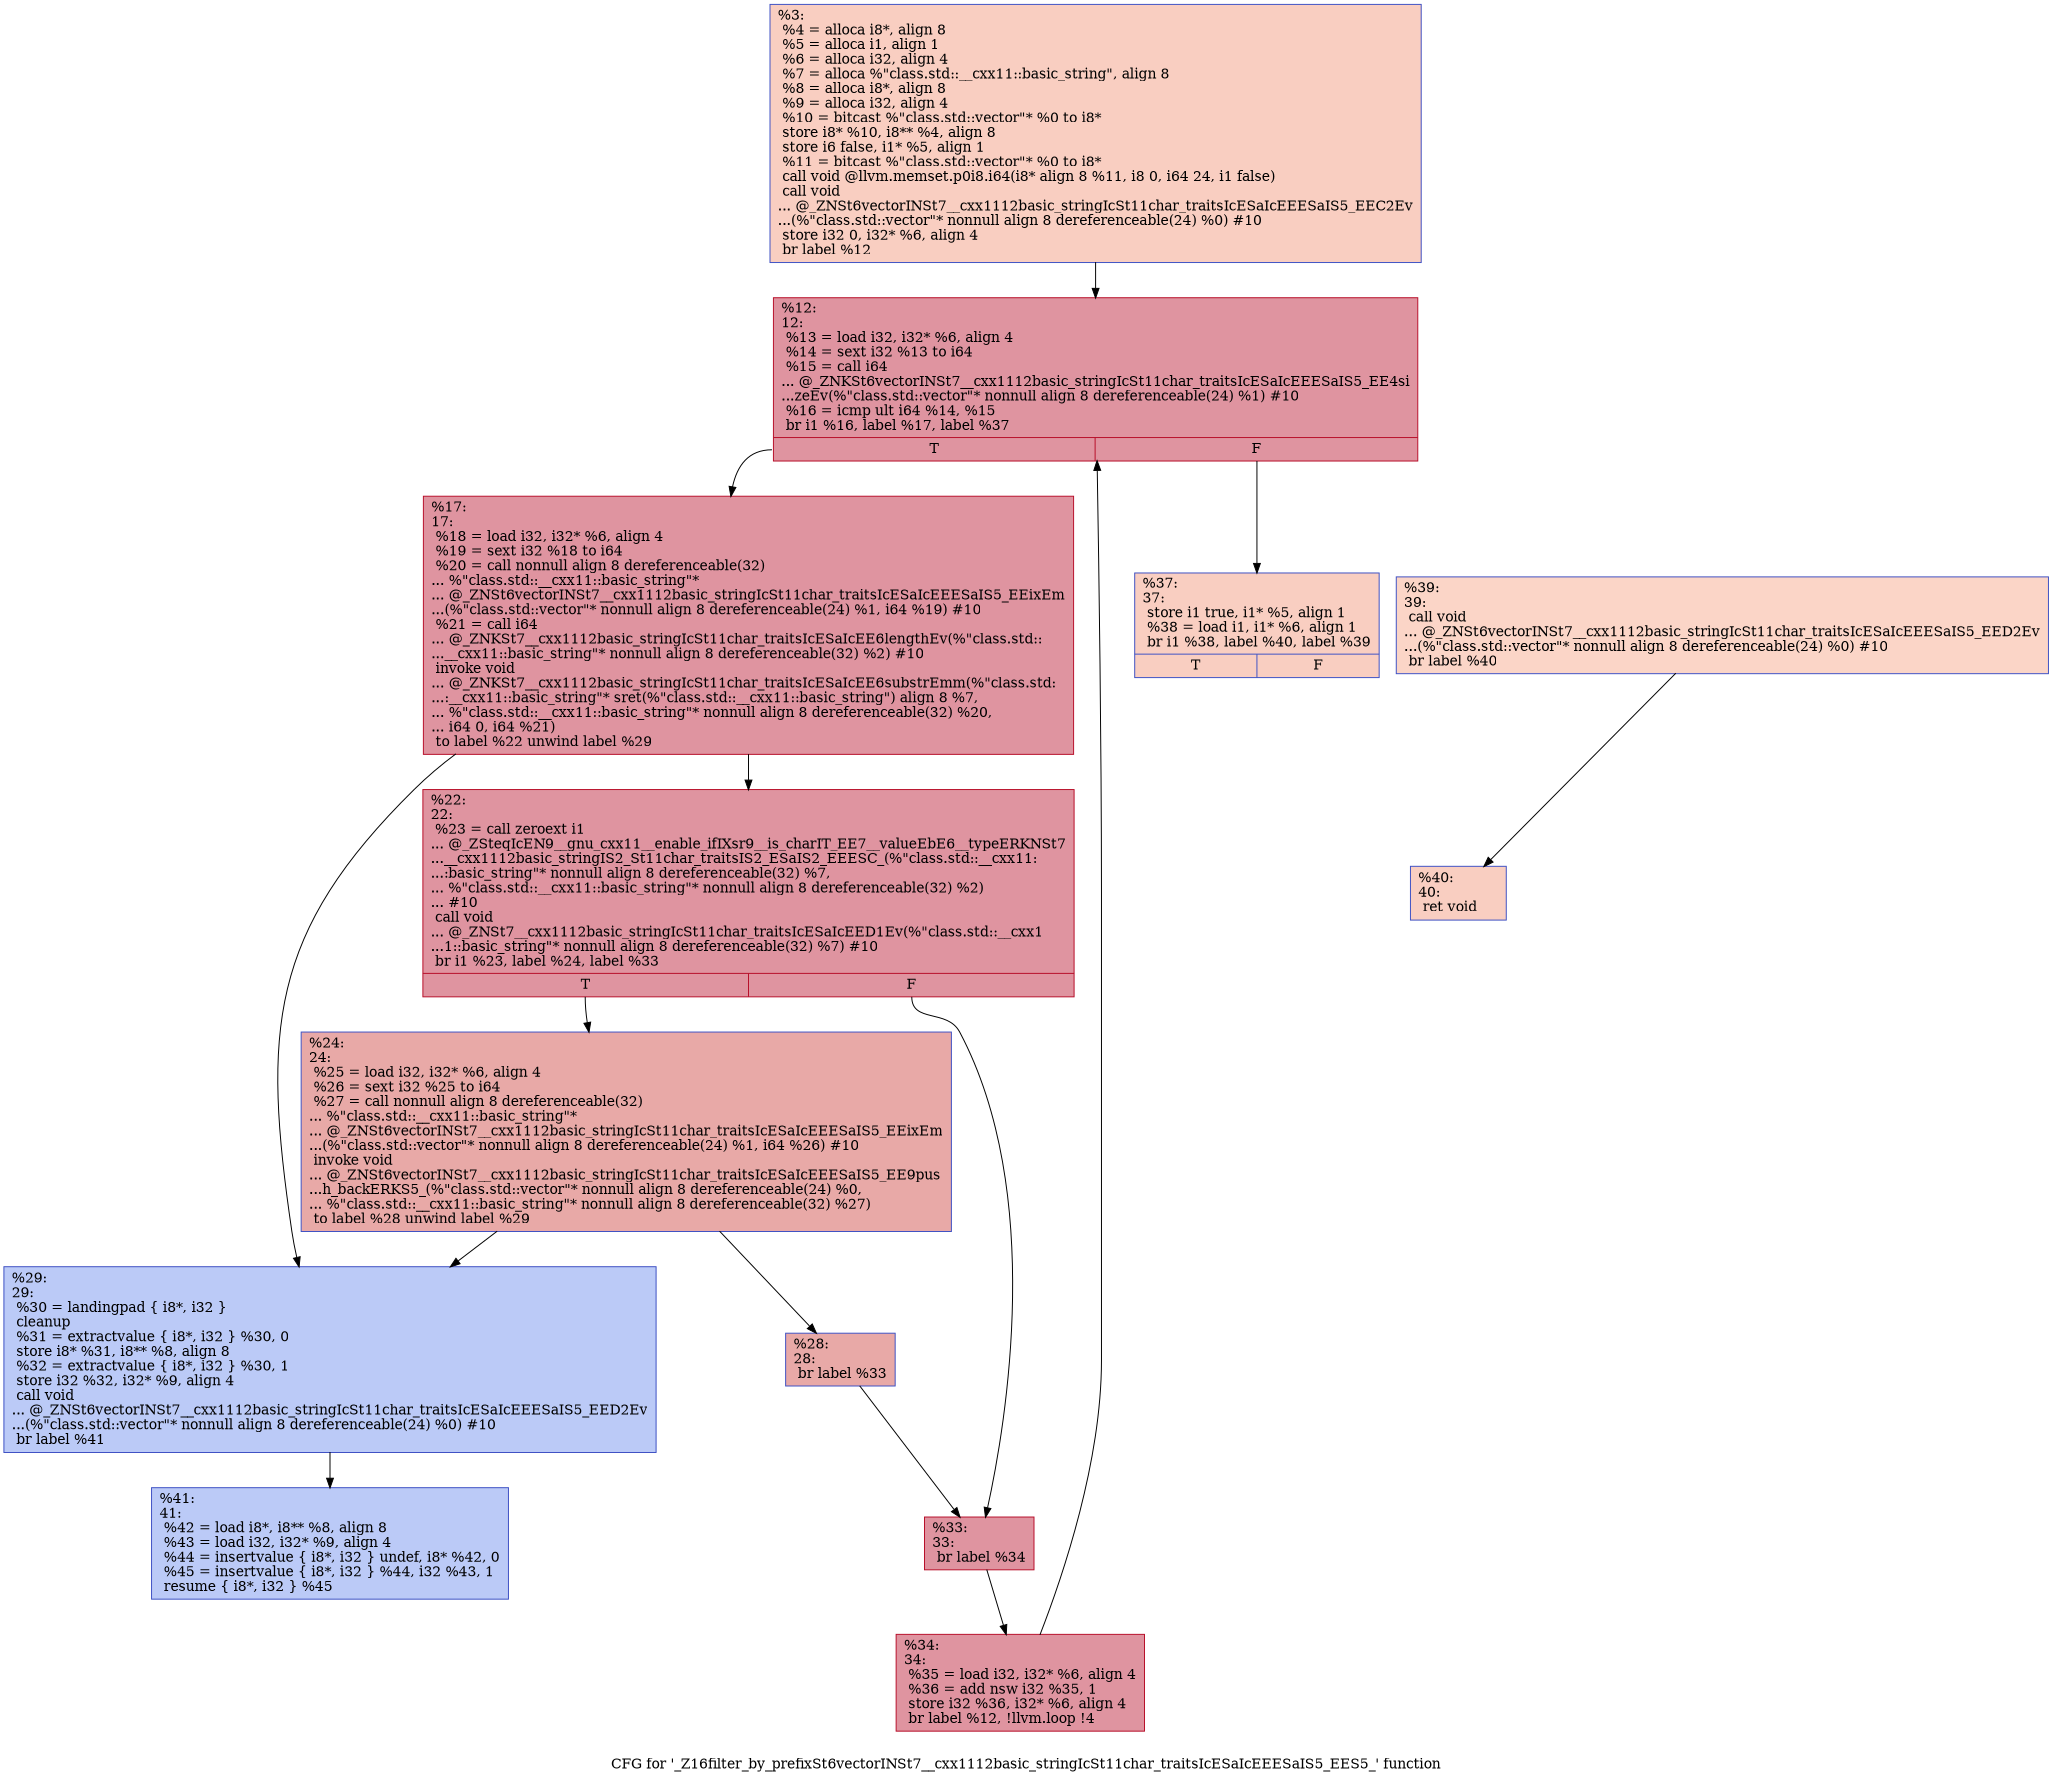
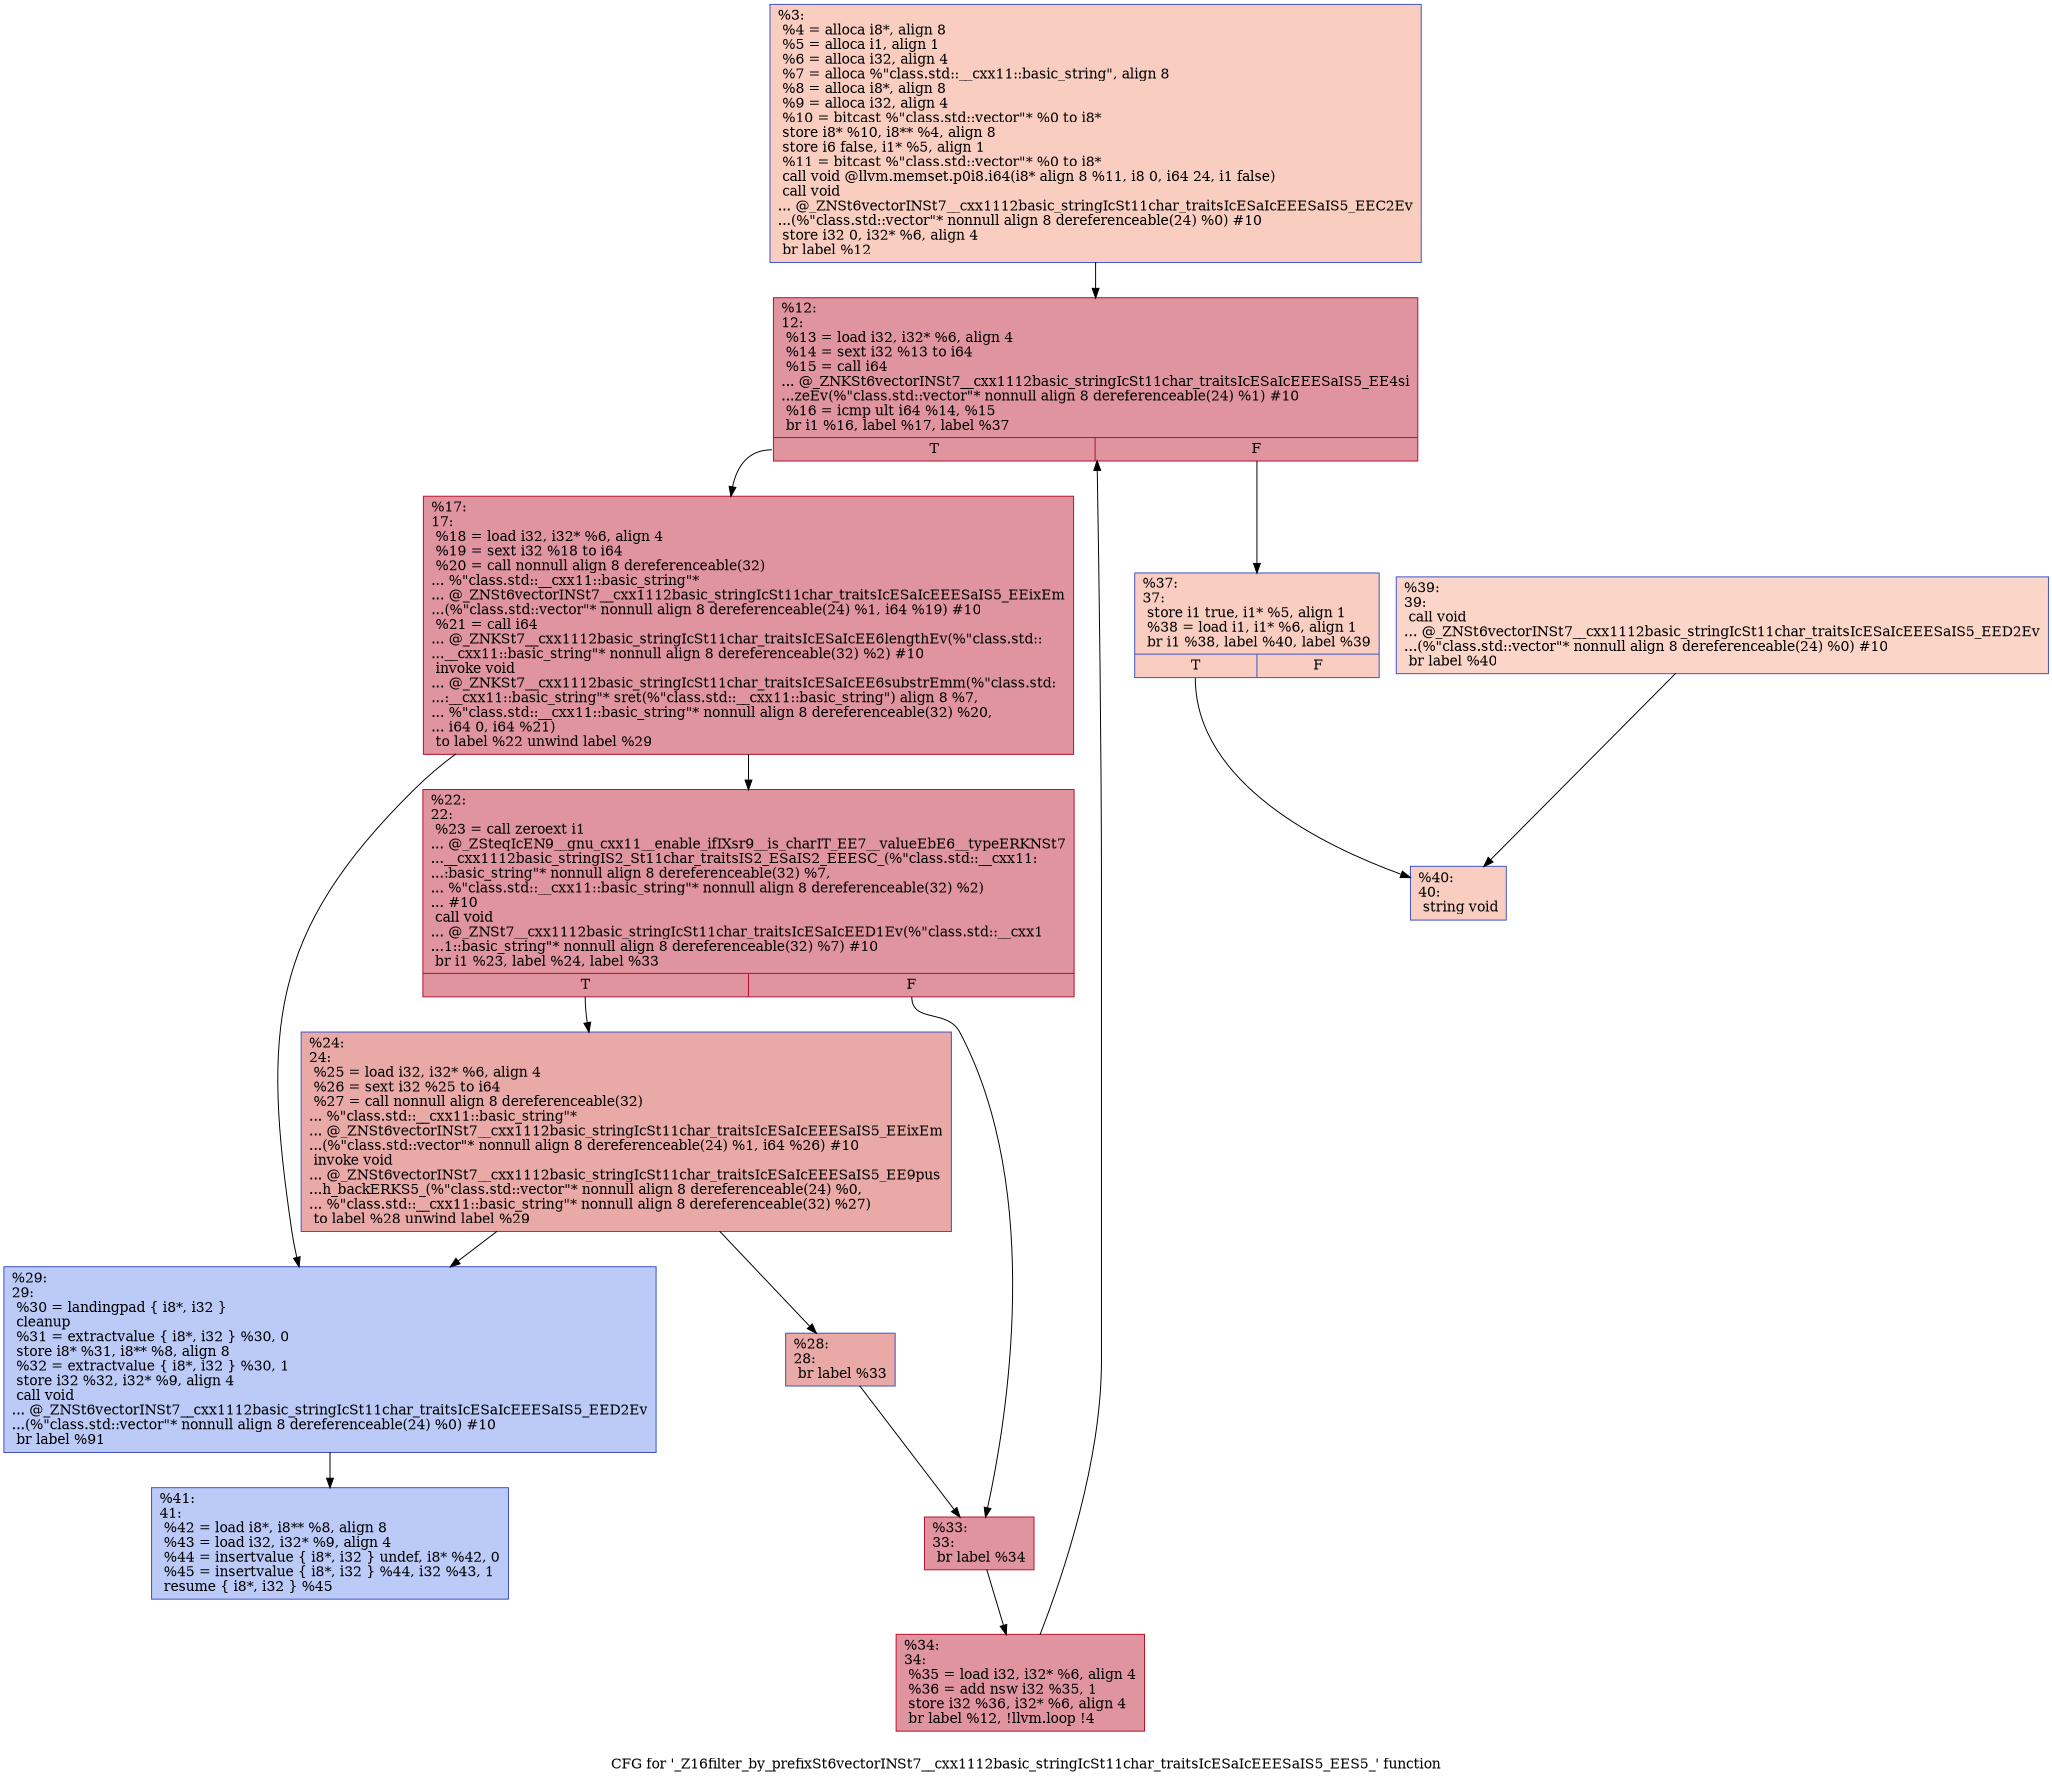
none -> (1268, 804)
(1448, 907) -> (1458, 907)
(59, 1440) -> (59, 1440)
